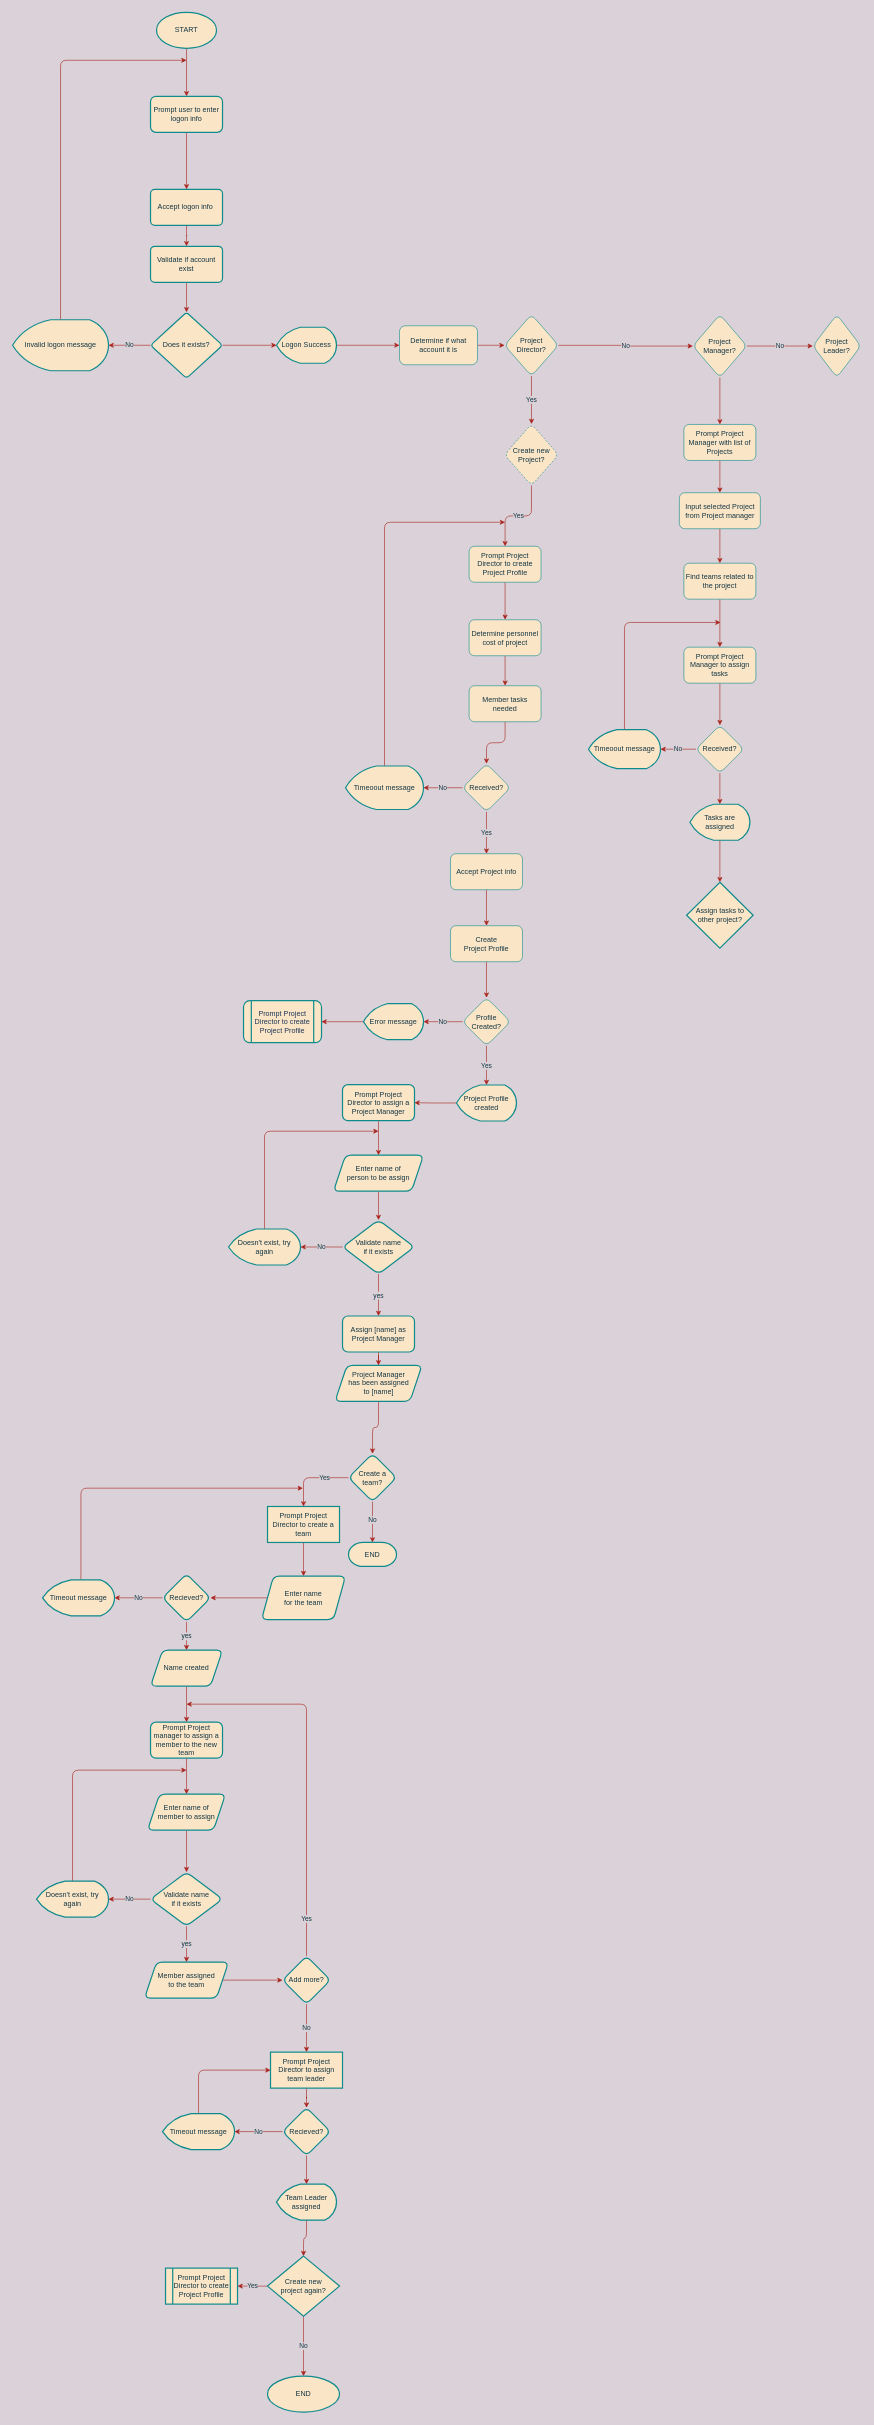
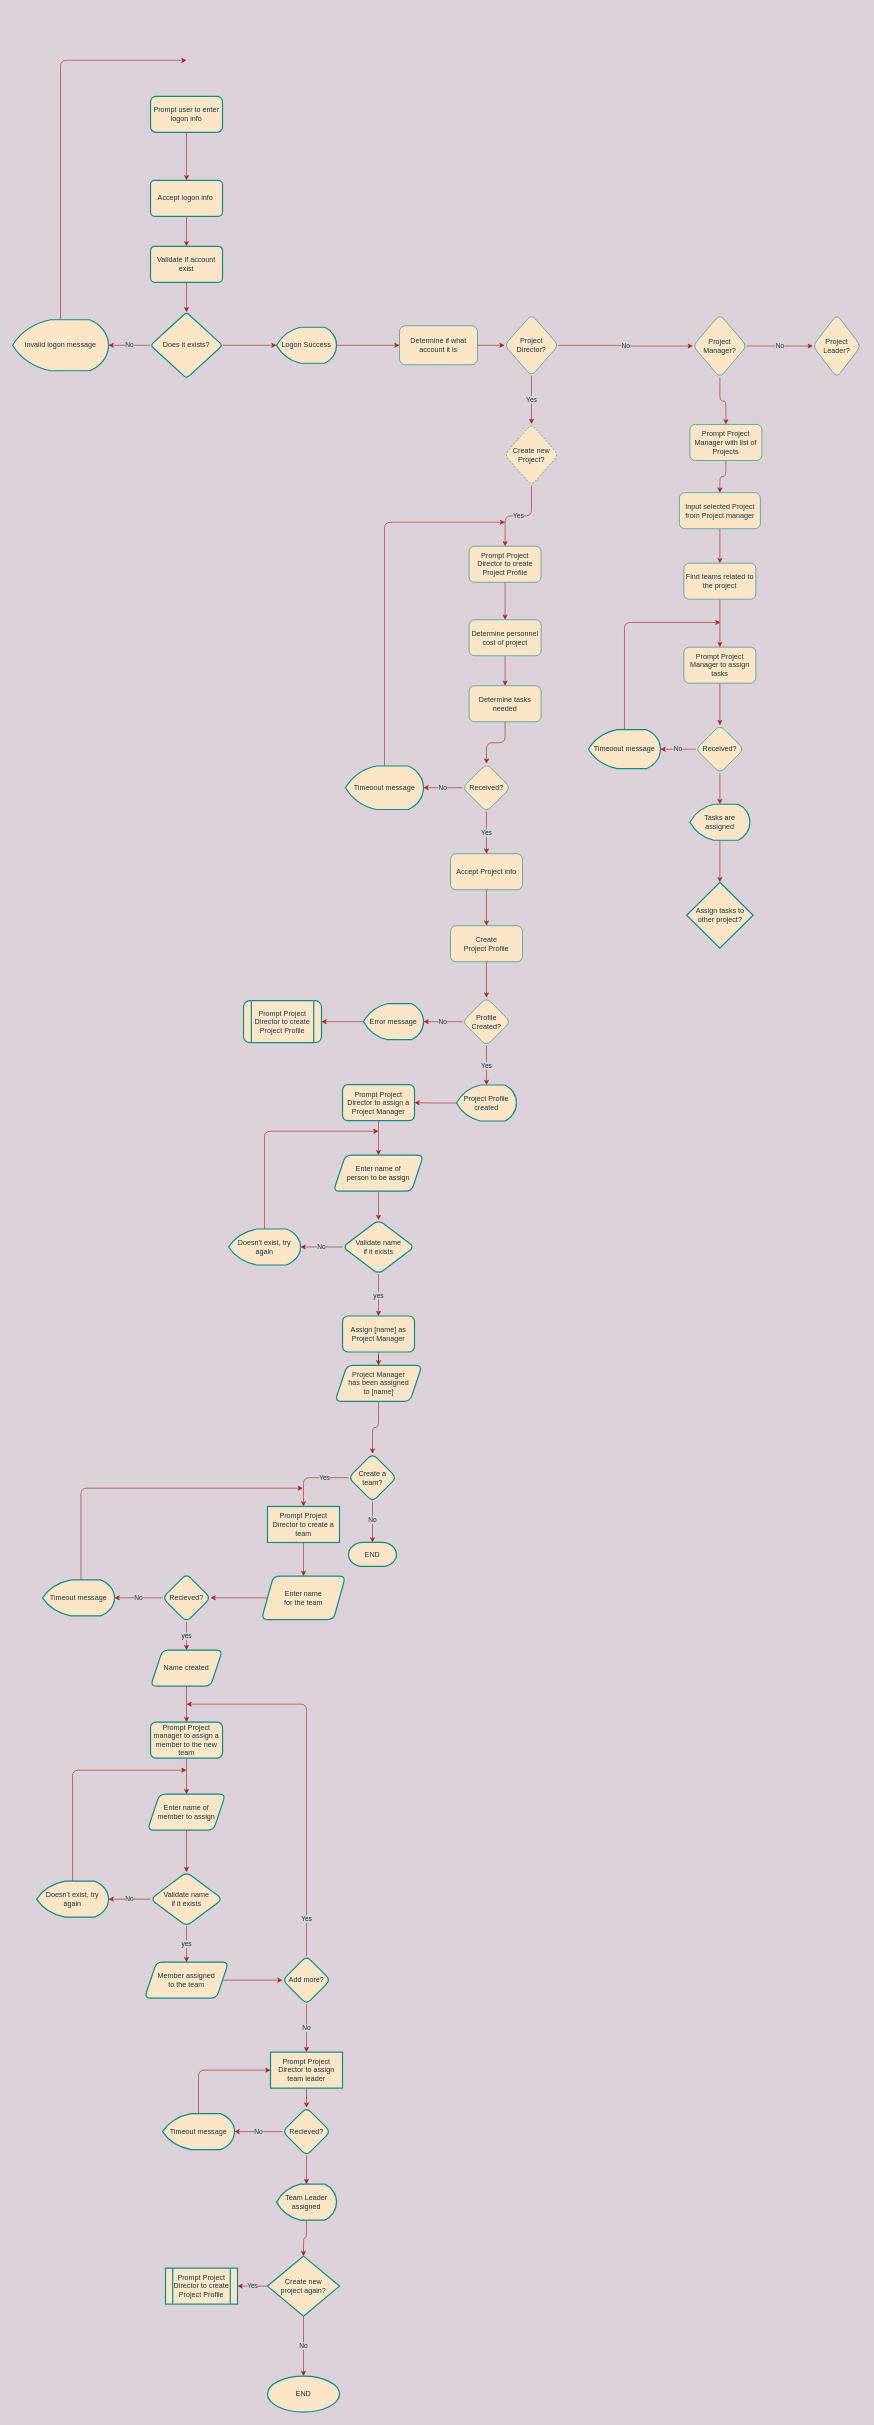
(186, 30) -> none
(186, 70) -> none
(186, 207) -> (186, 198)
(720, 443) -> (726, 443)
(505, 704) -> (505, 704)
